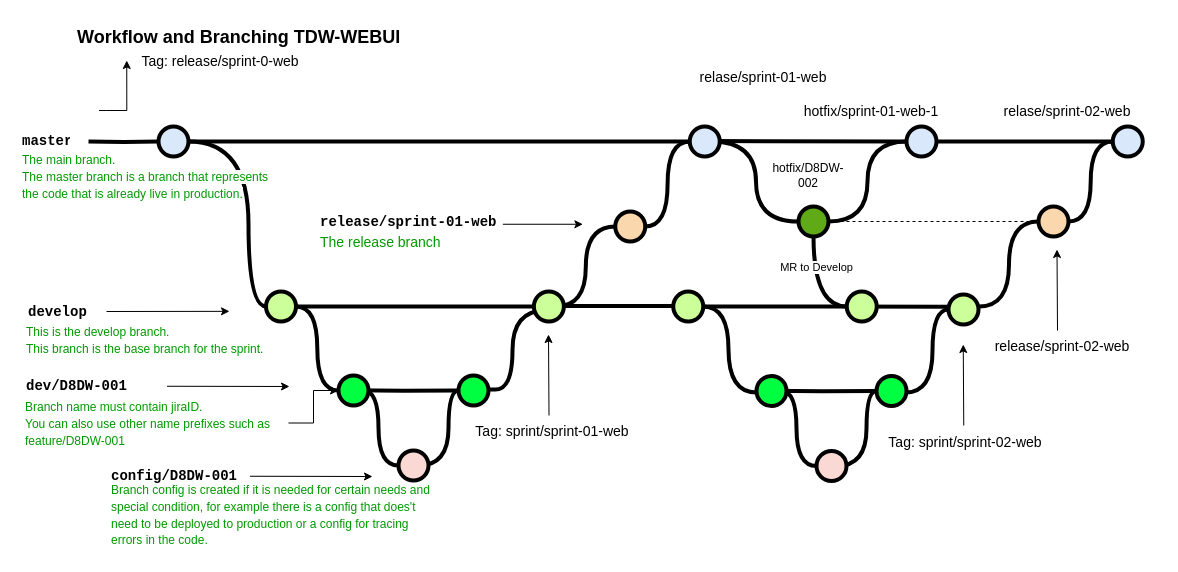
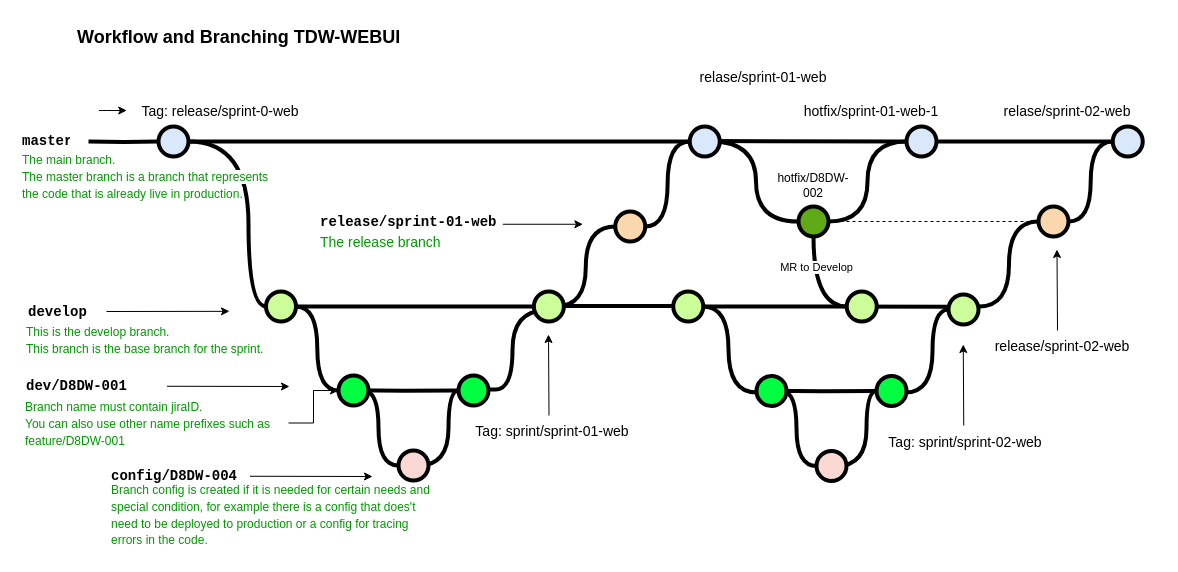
(221, 61) -> (221, 111)
(809, 176) -> (814, 186)
(168, 476) -> (168, 476)
